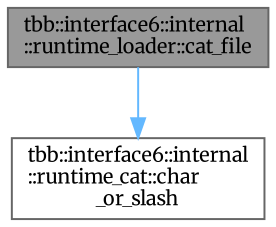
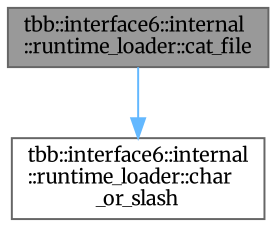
(138, 179) -> (138, 179)
